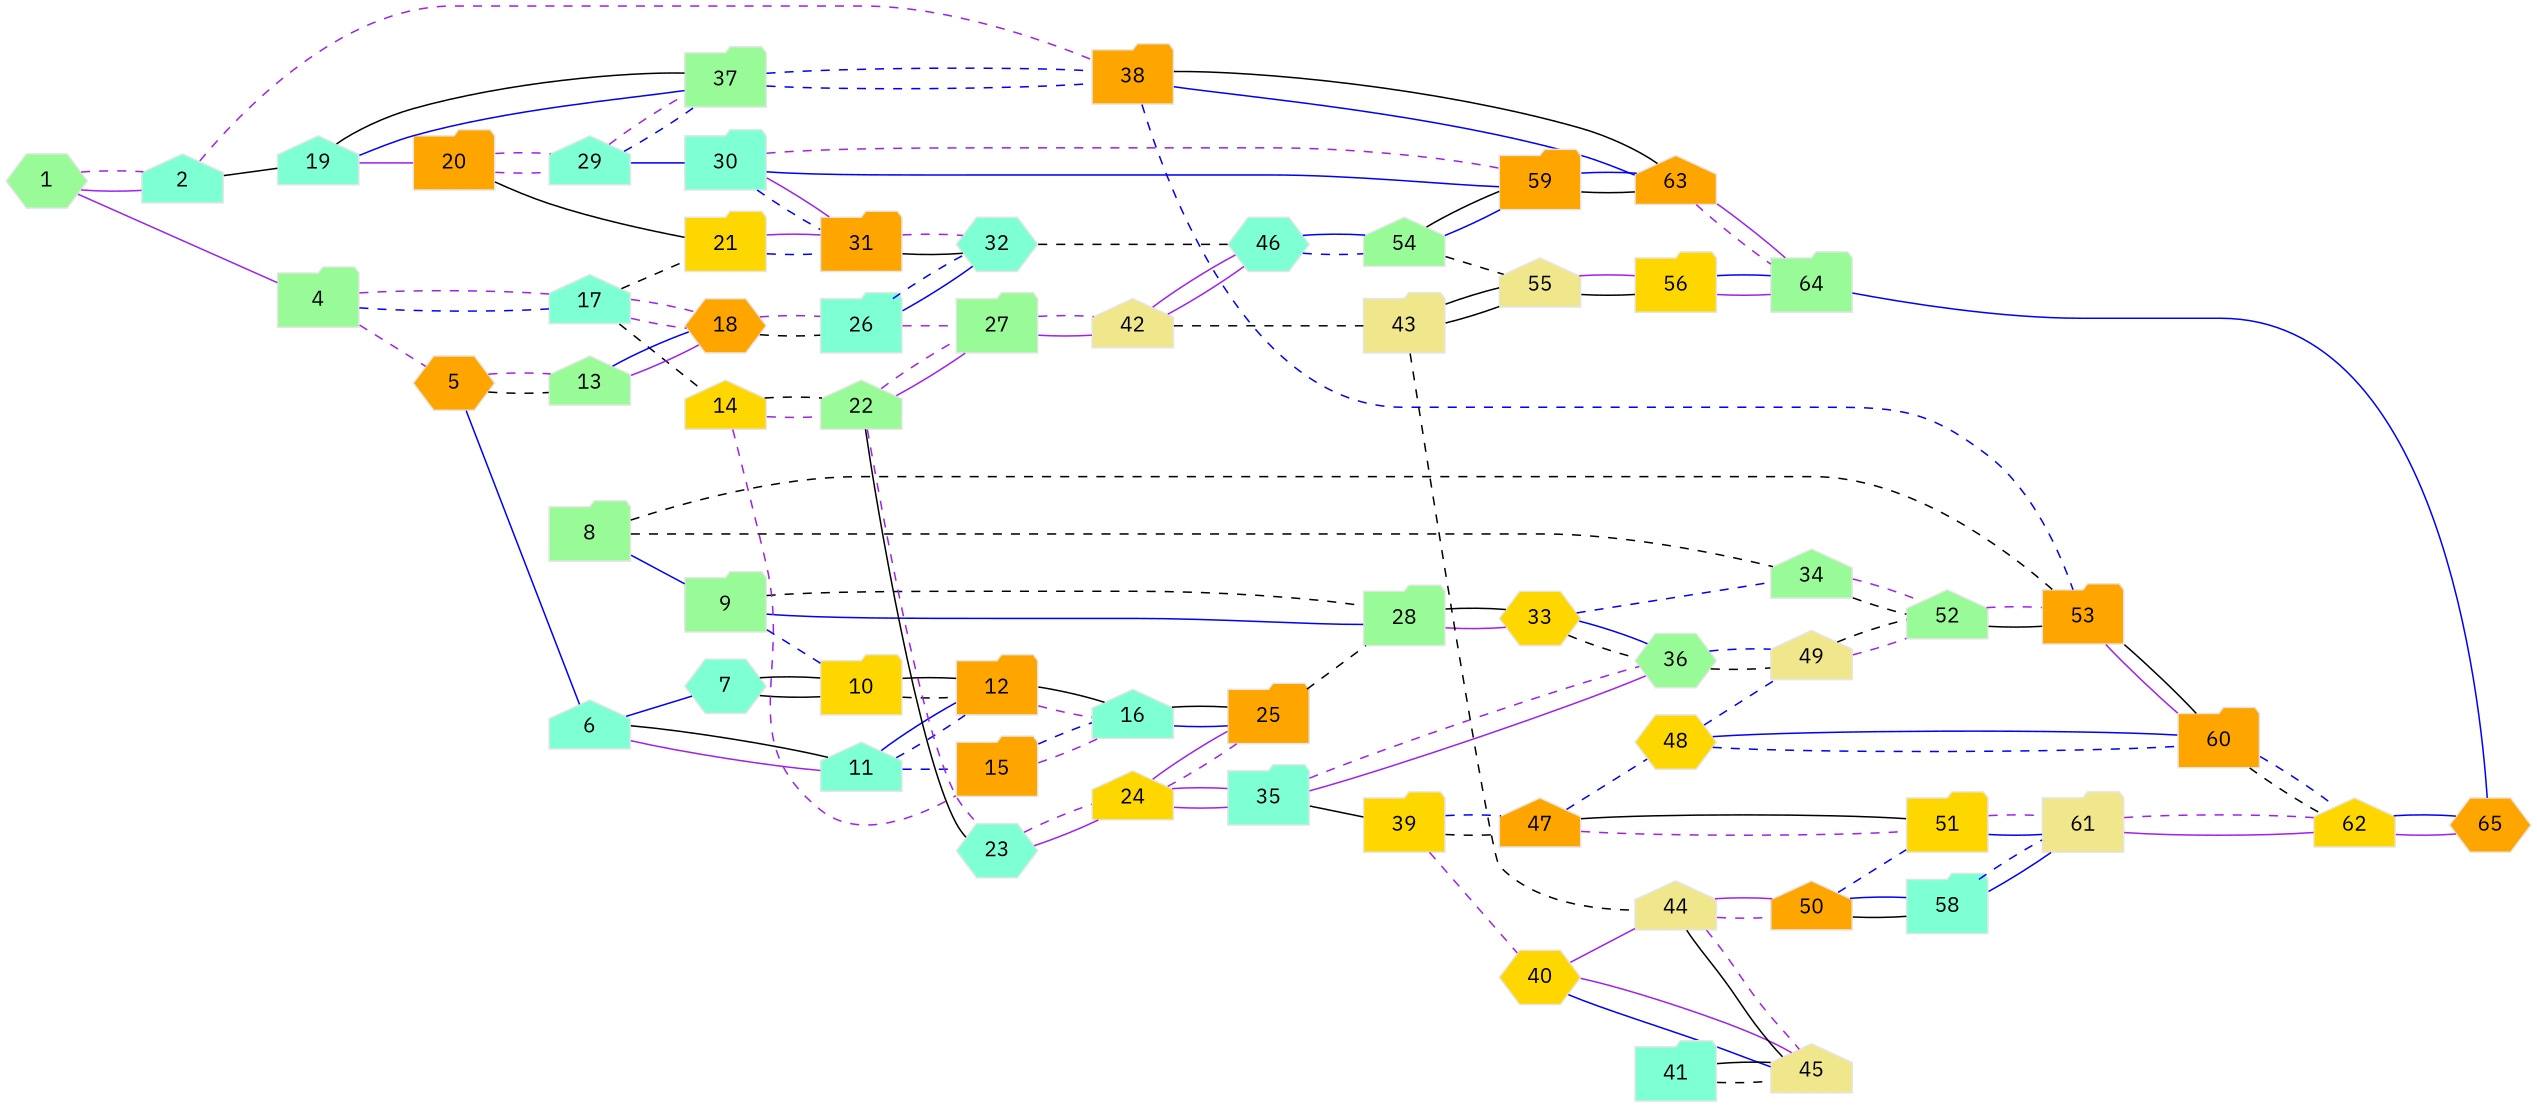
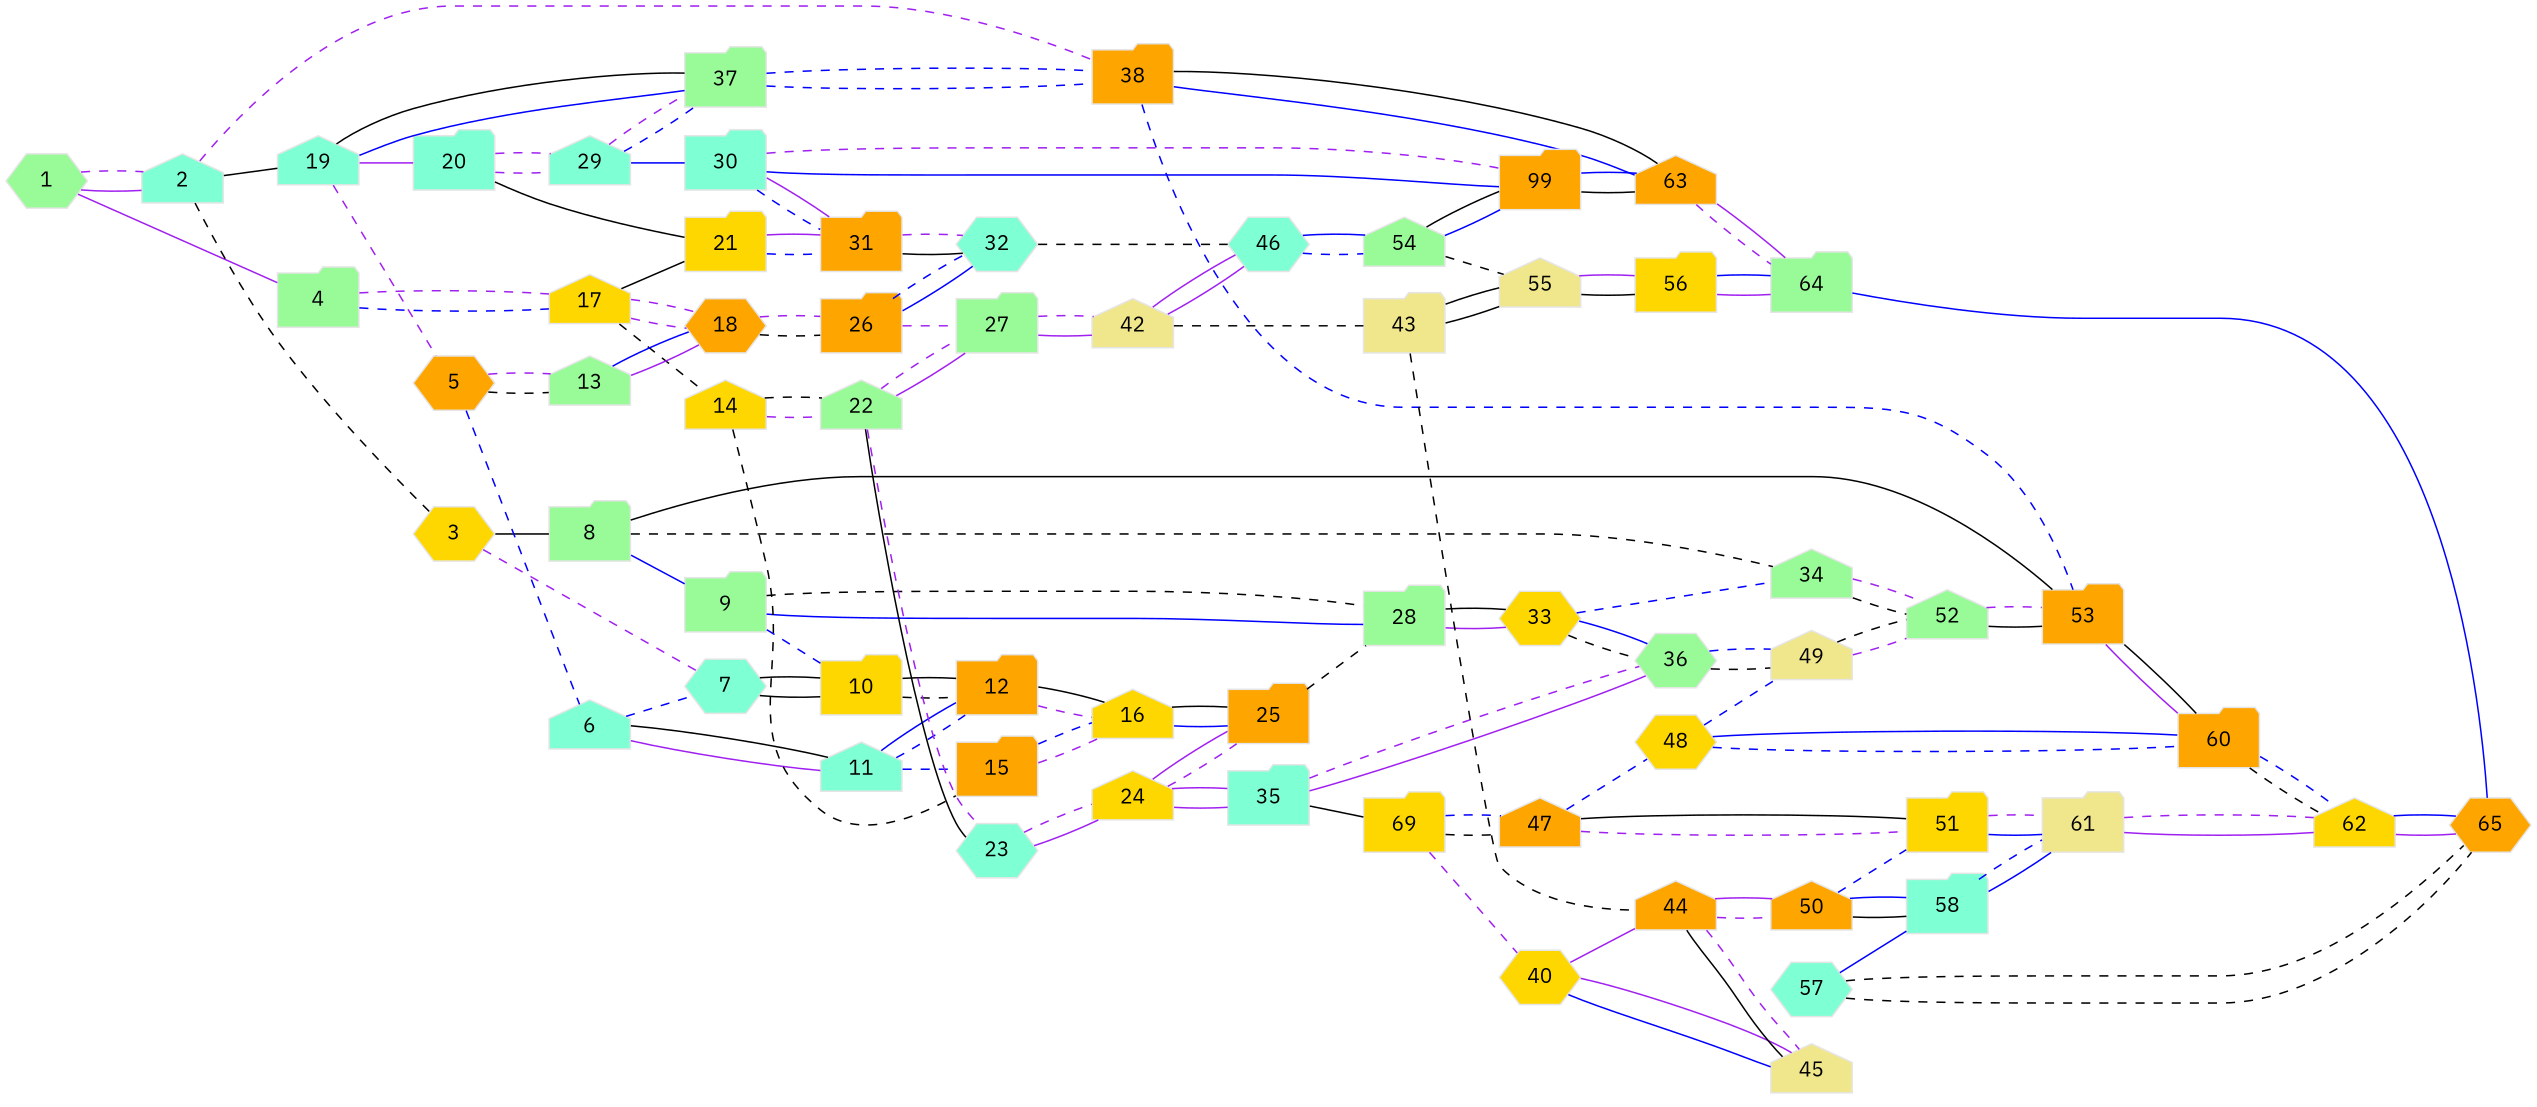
(454, 163) -> (454, 163)
(1540, 183) -> (1540, 183)
(653, 275) -> (653, 275)
(590, 302) -> (590, 302)
(861, 326) -> (861, 326)
(393, 346) -> (385, 271)
(1354, 477) -> (1354, 477)
none -> (454, 534)
(523, 558) -> (523, 558)
(659, 706) -> (659, 706)
(771, 711) -> (771, 711)
(1133, 716) -> (1133, 716)
(1404, 825) -> (1404, 825)
(1676, 908) -> (1676, 908)
none -> (1812, 989)
(1676, 1074) -> none
